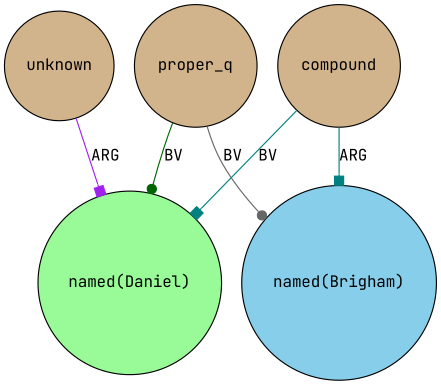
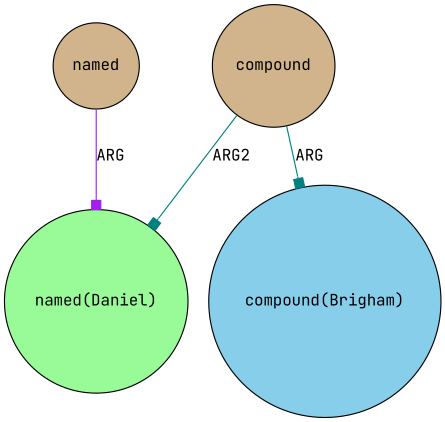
(59, 66) -> (96, 66)
(196, 66) -> none
(268, 156) -> (232, 156)
(339, 283) -> (325, 301)
